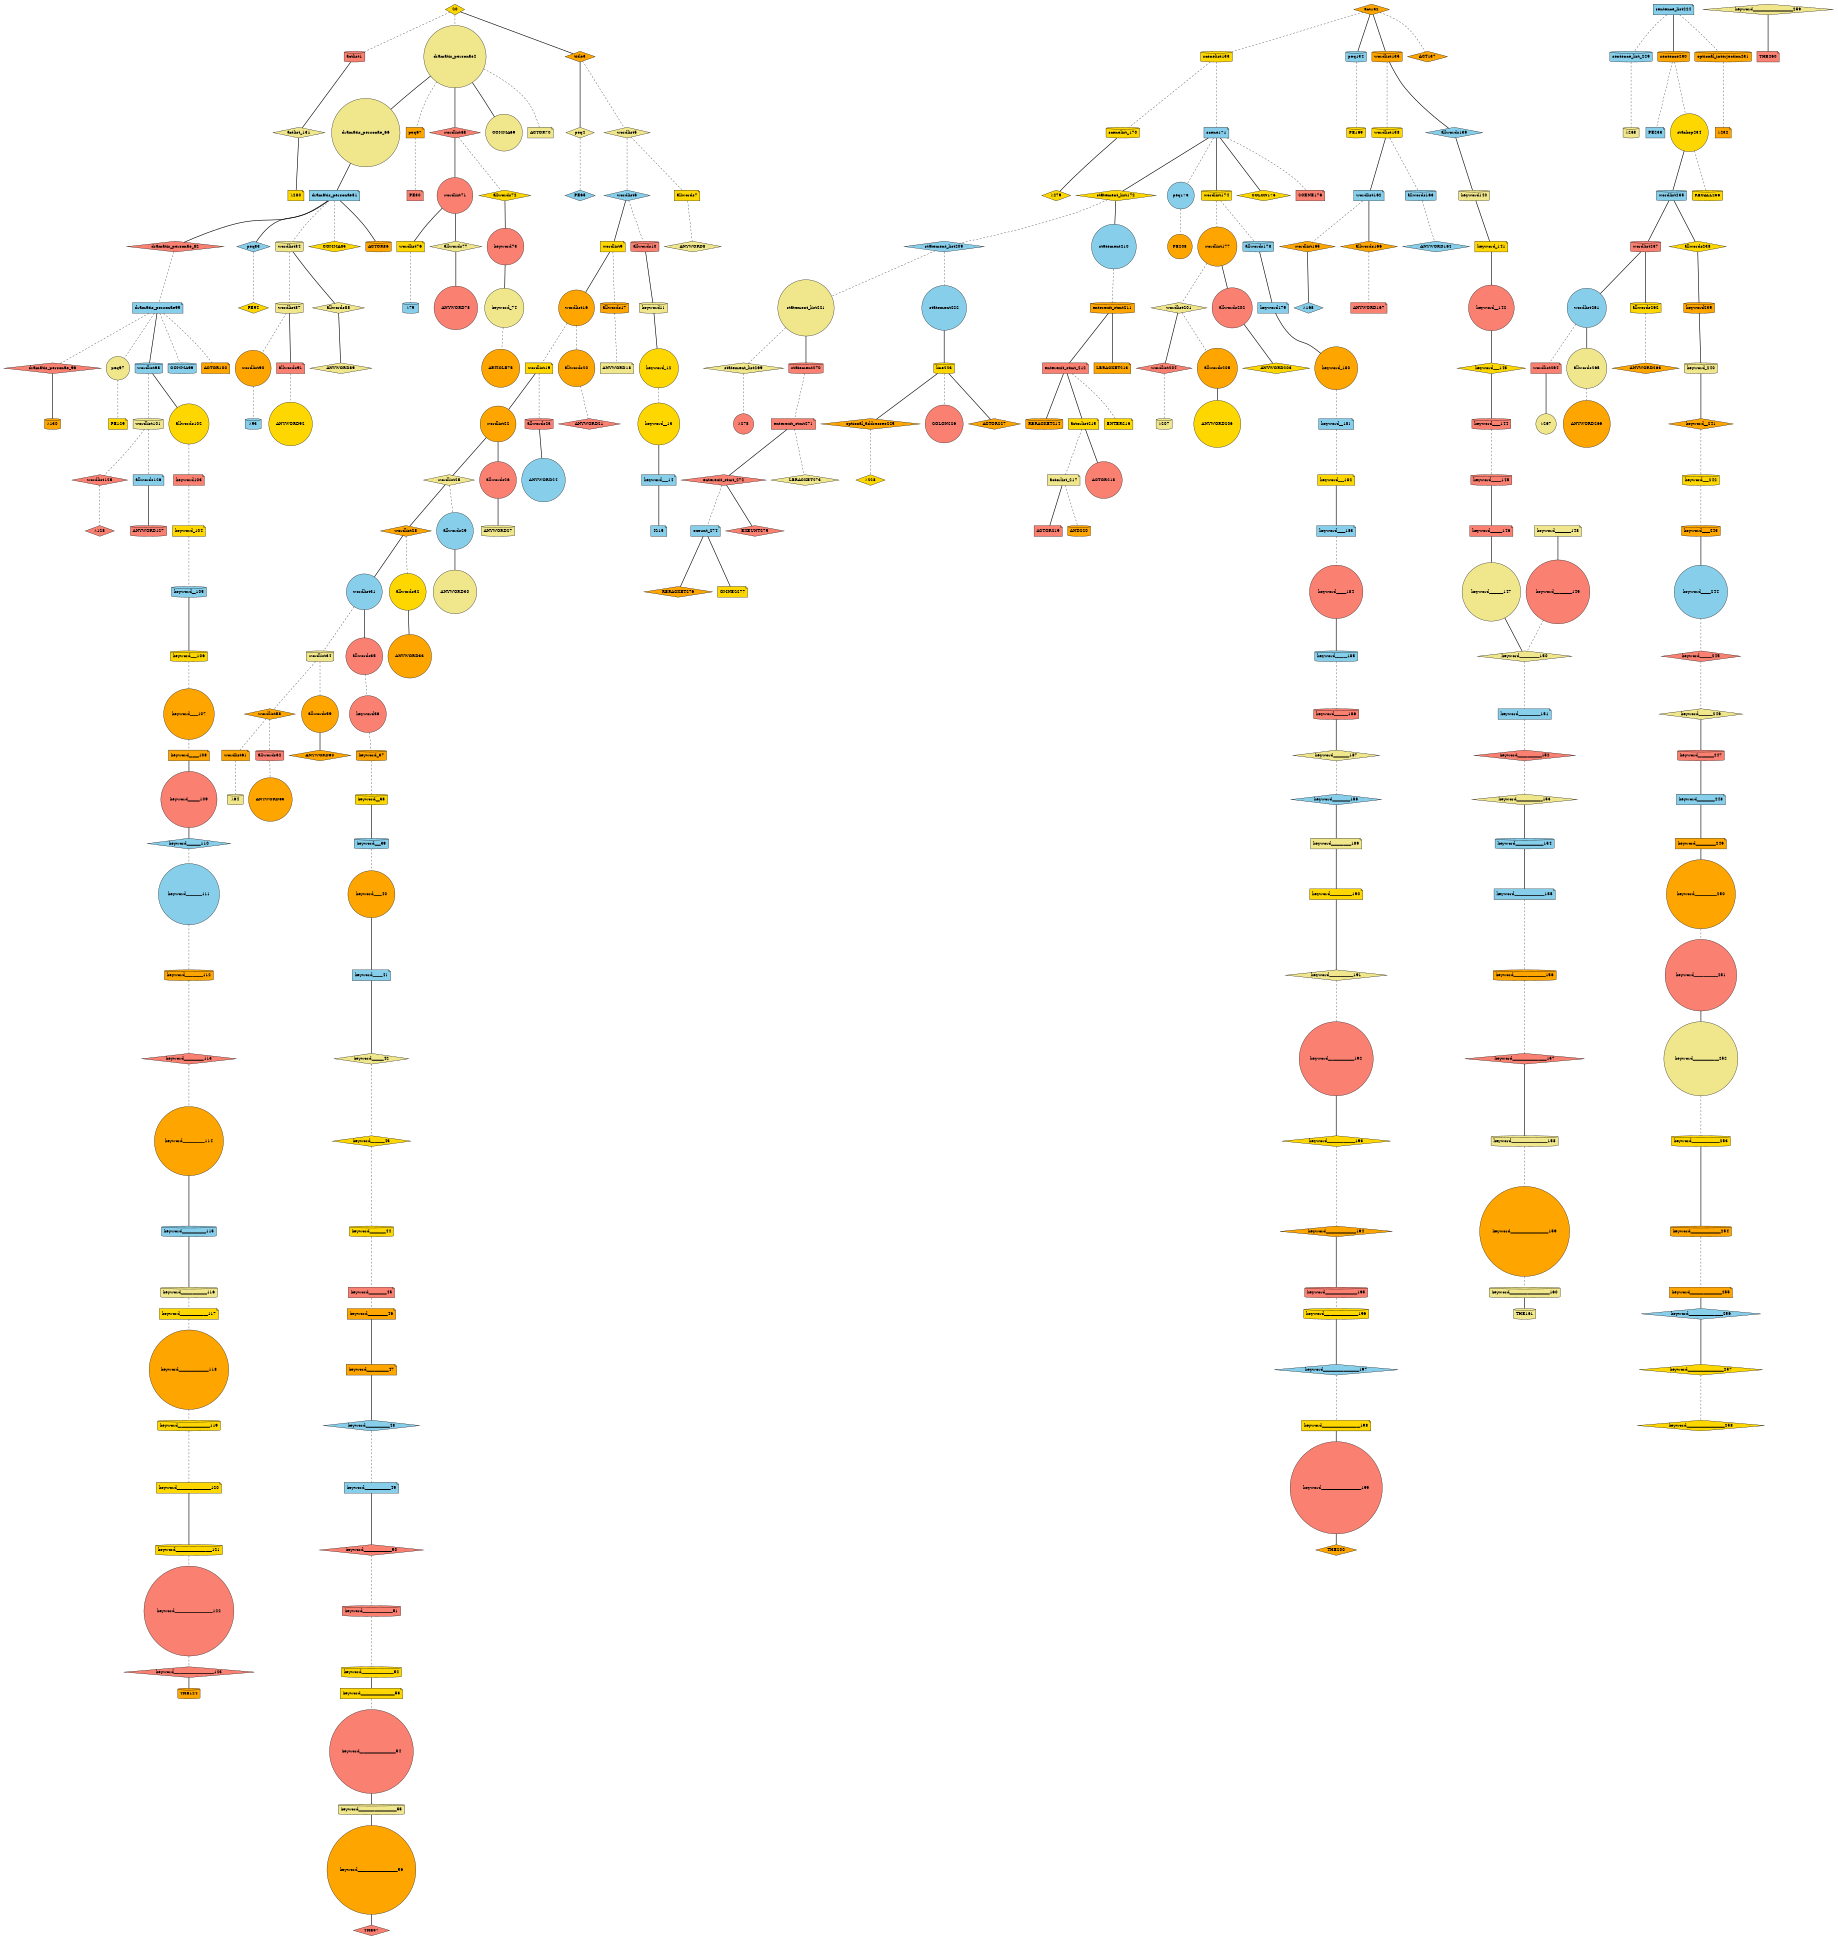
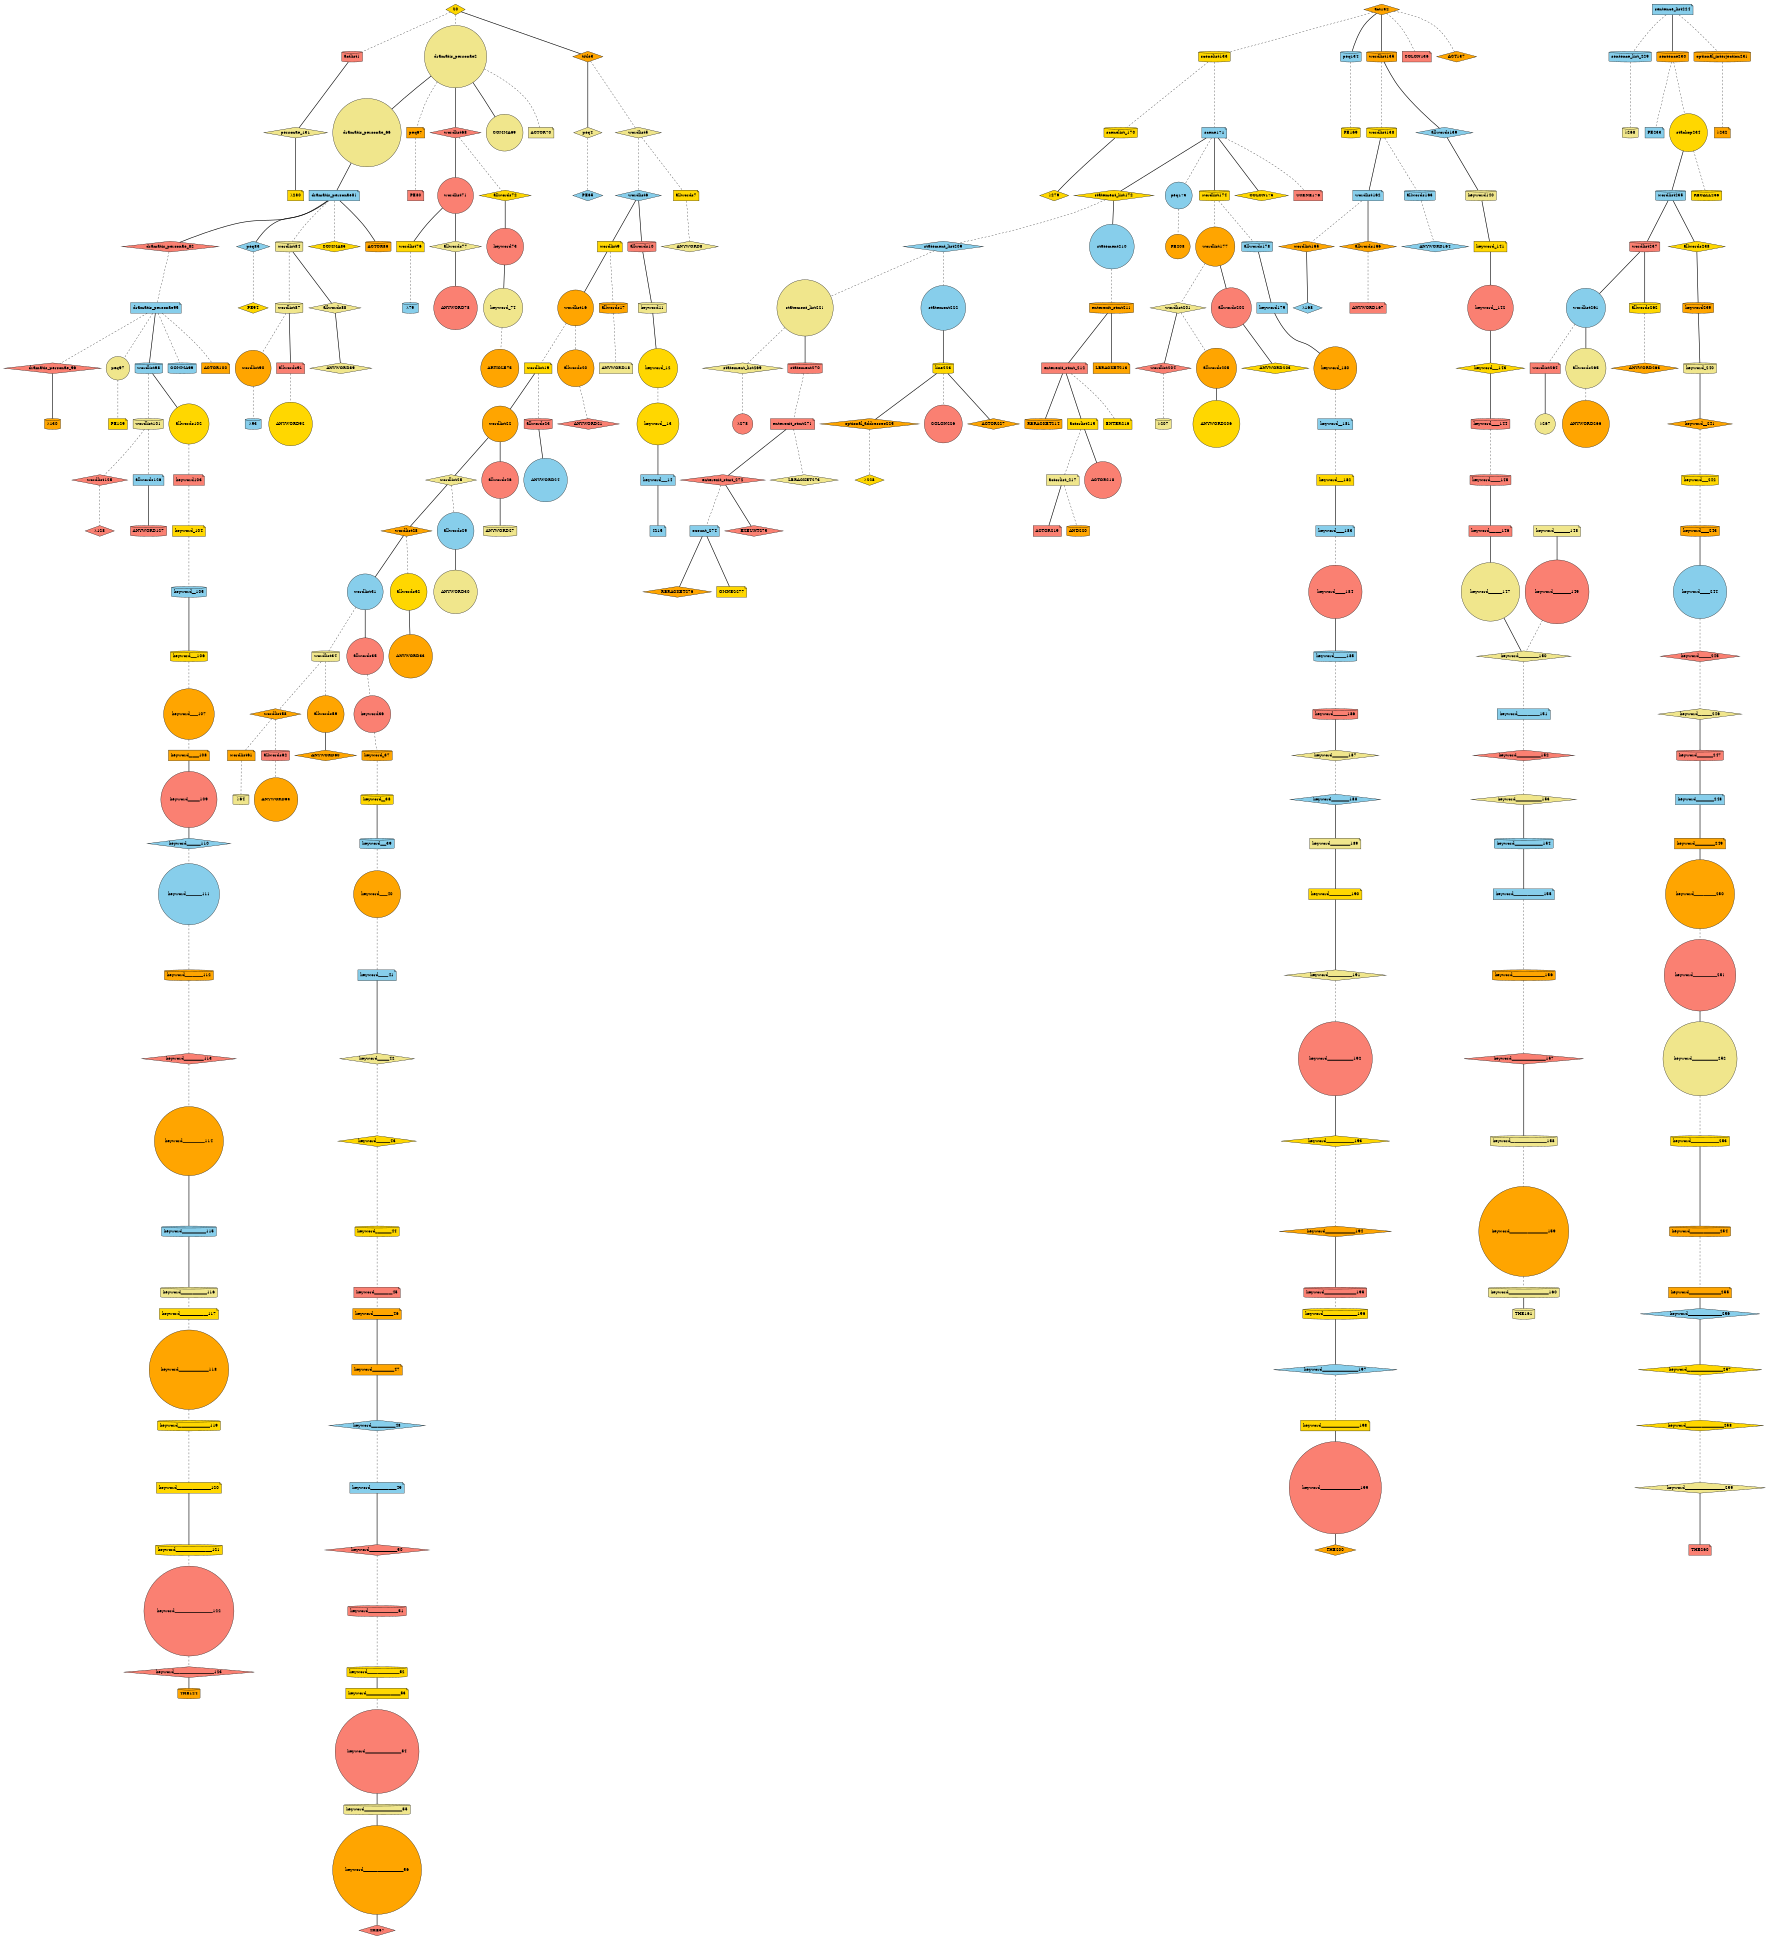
none -> (1417, 57)
(299, 133) -> (296, 133)
(636, 221) -> (640, 221)
(371, 944) -> (377, 944)
none -> (1700, 1457)
